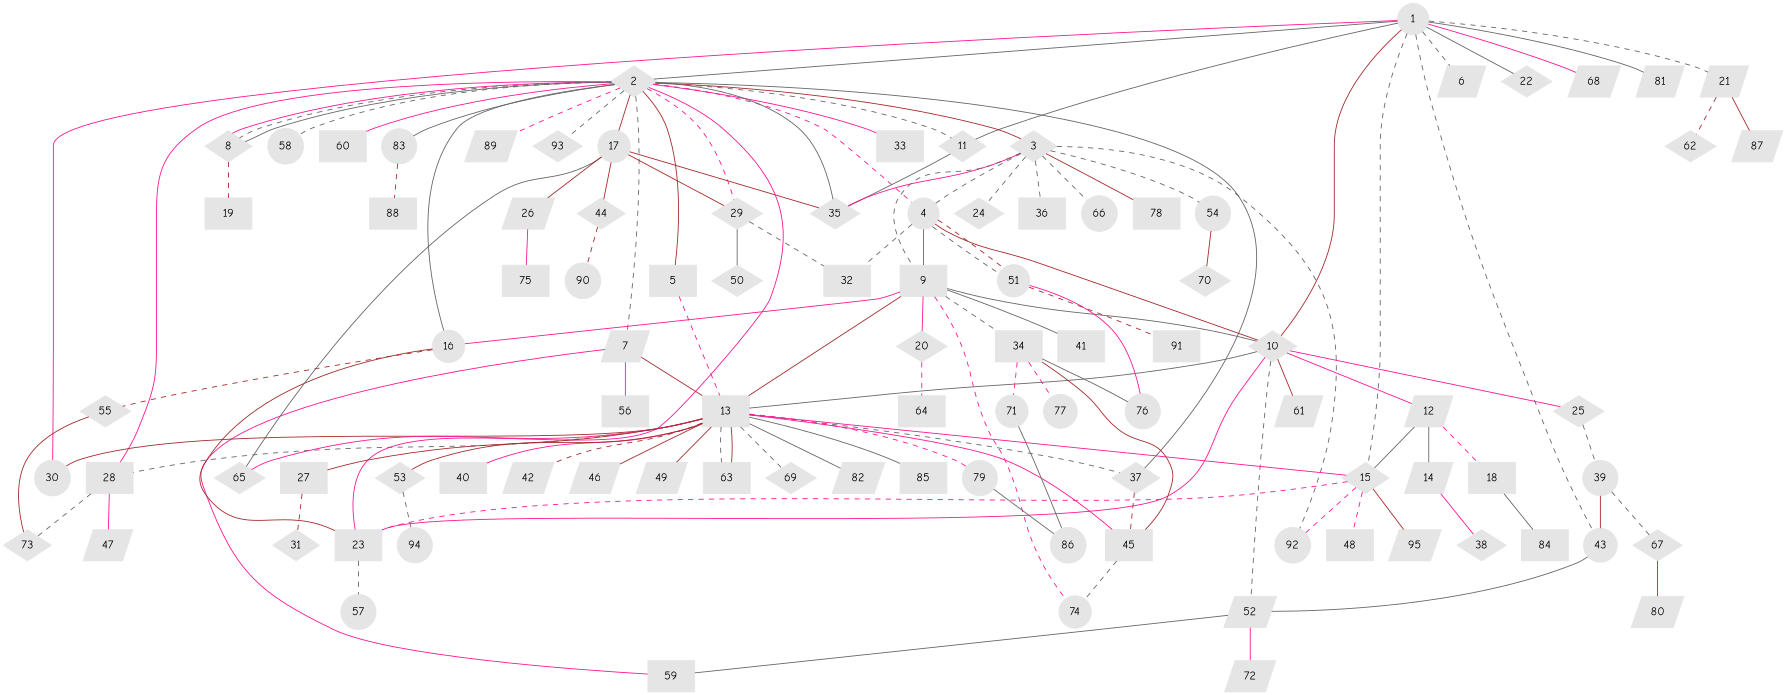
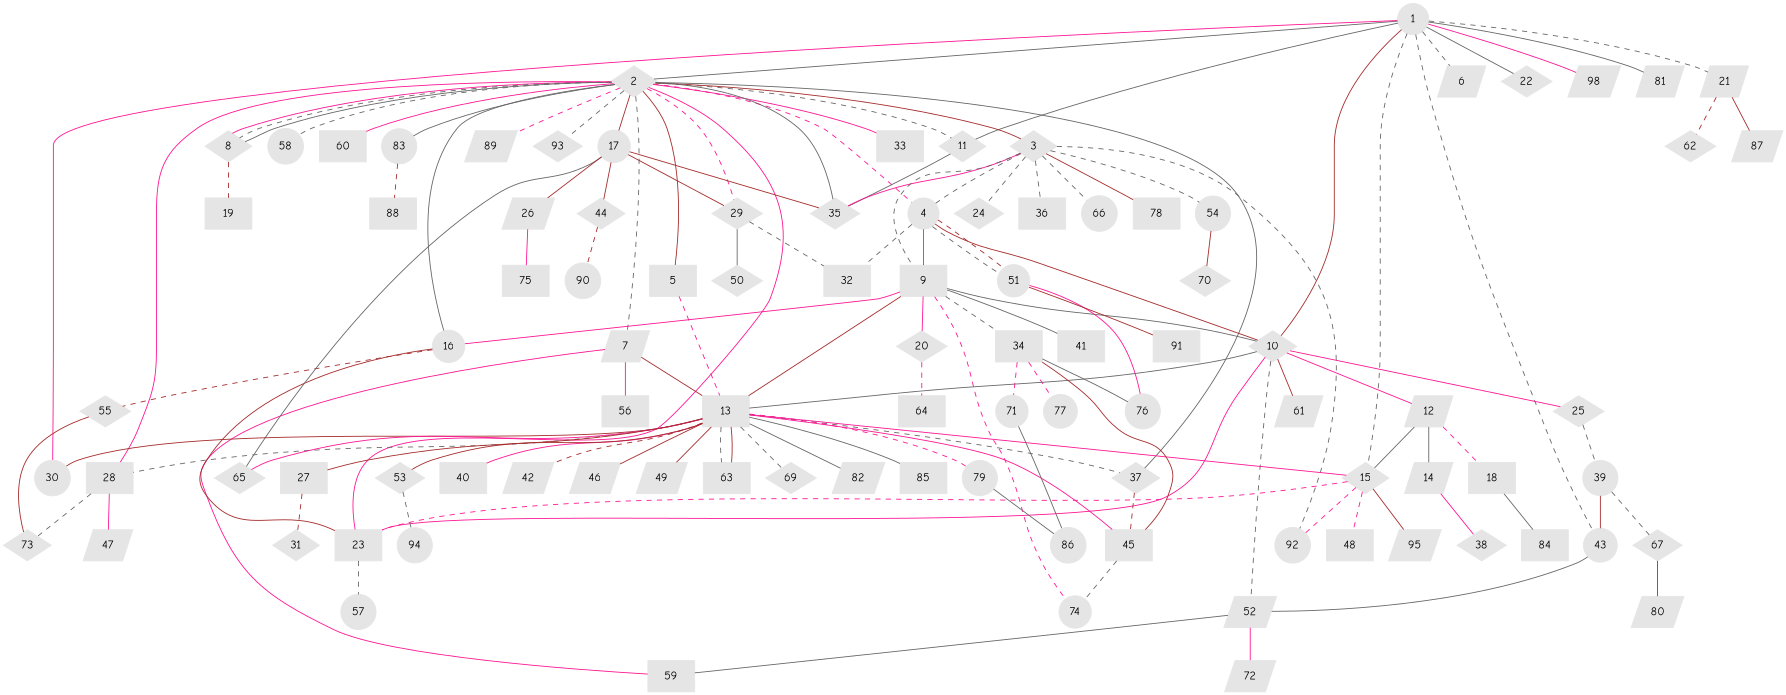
(1594, 81) -> (1594, 81)
(1091, 310) -> (1091, 310)
